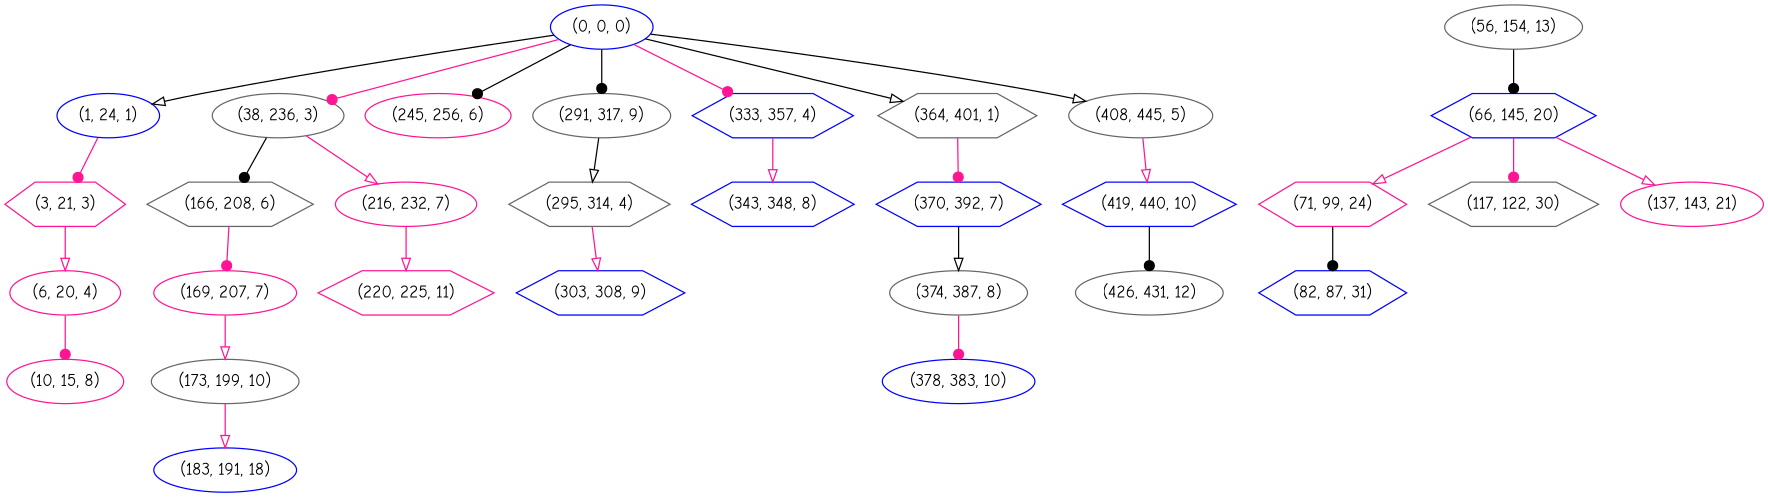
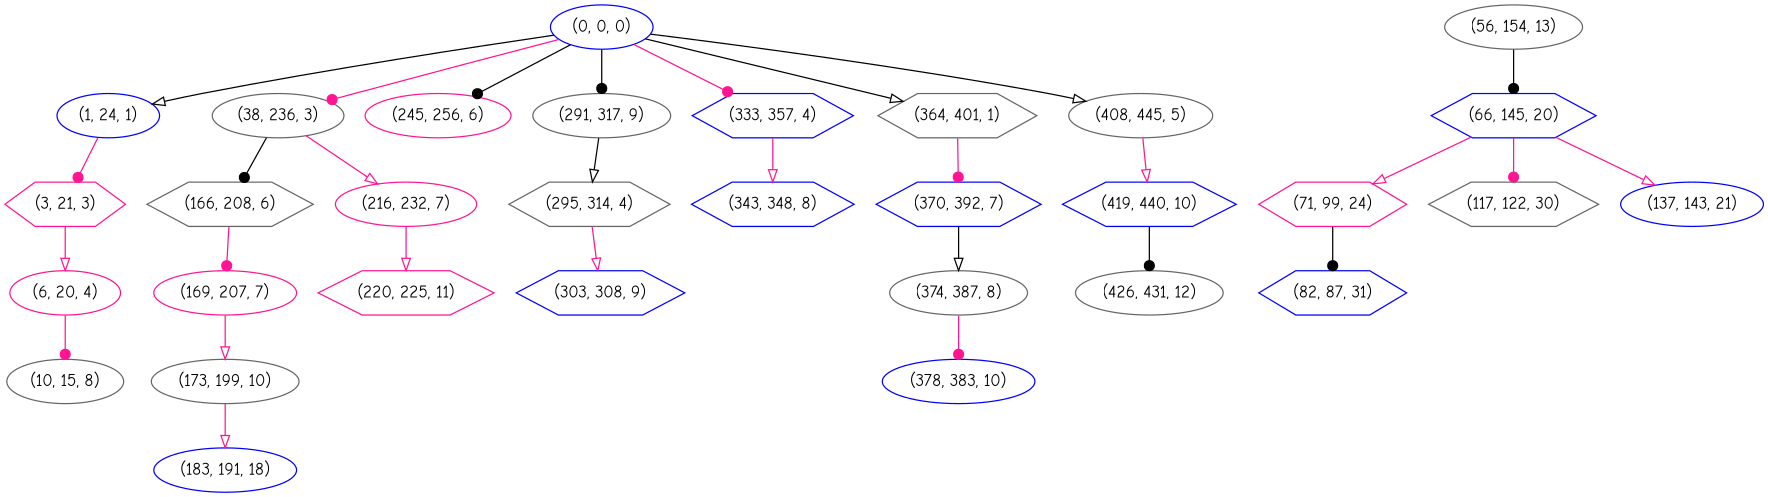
(1692, 204) -> (1692, 204)
(65, 381) -> (65, 381)
